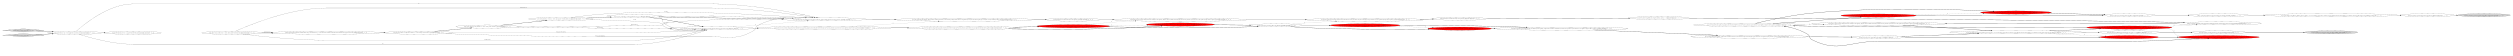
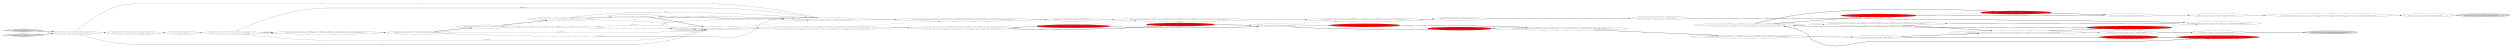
none -> (182, 33)
